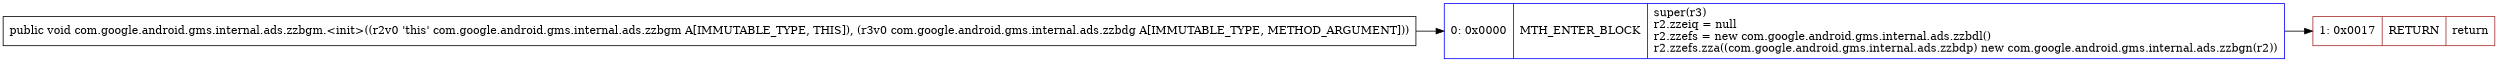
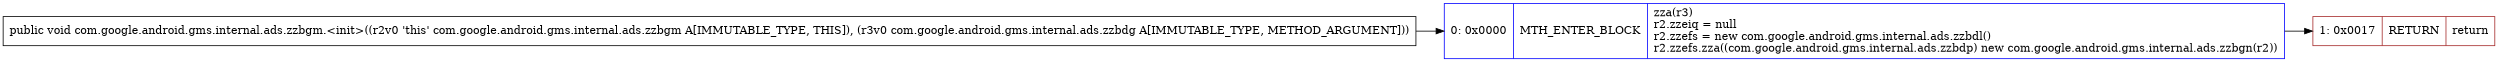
(1680, 13) -> (1673, 13)
